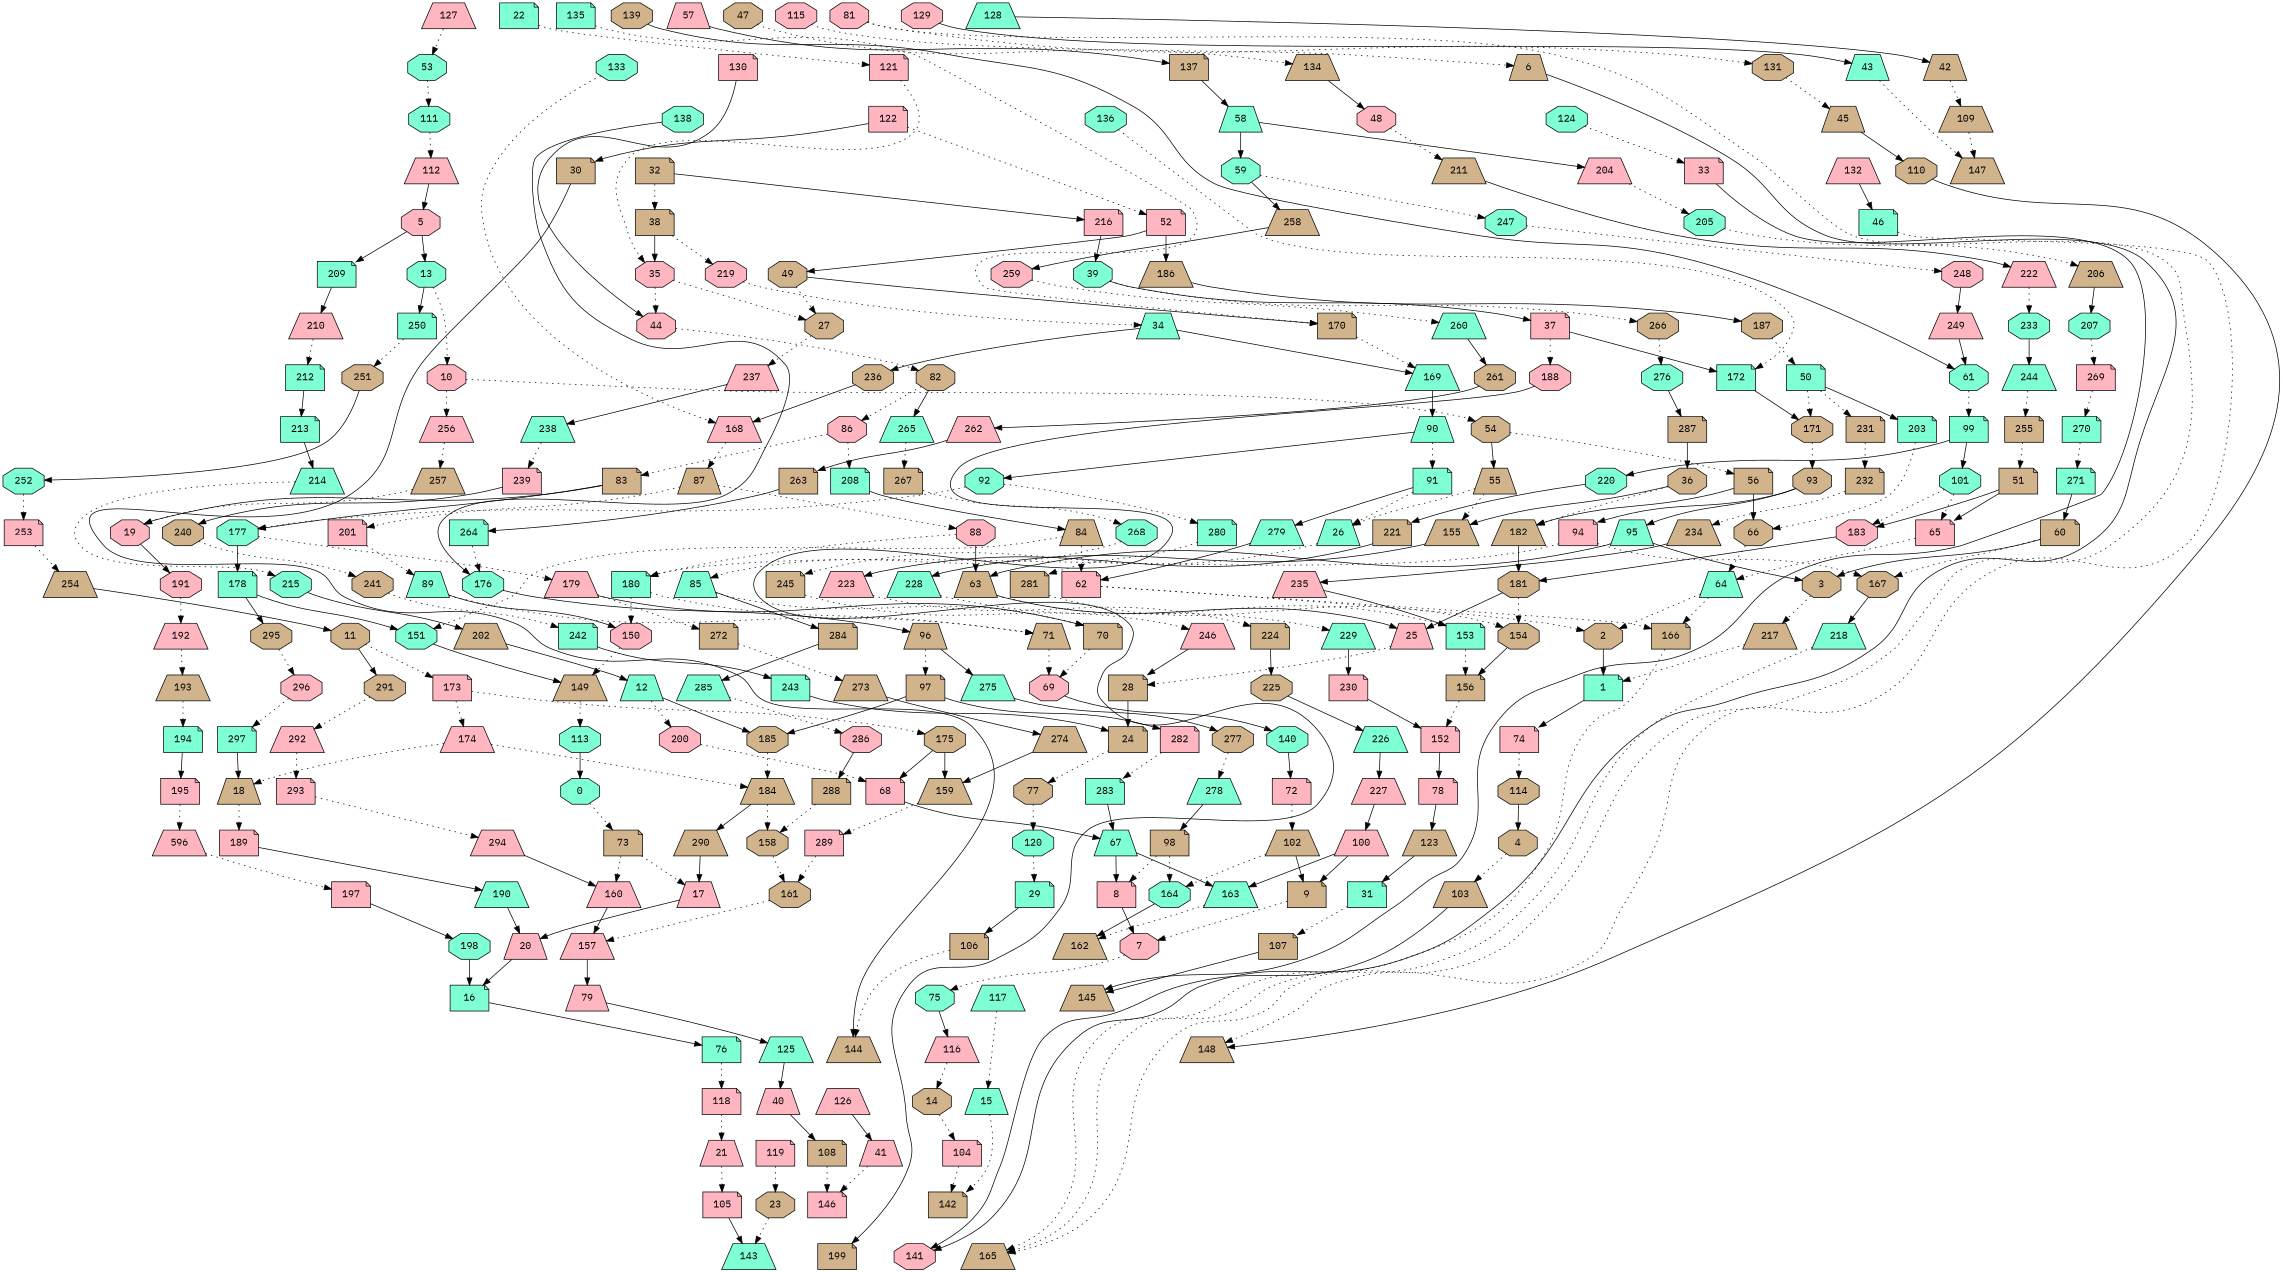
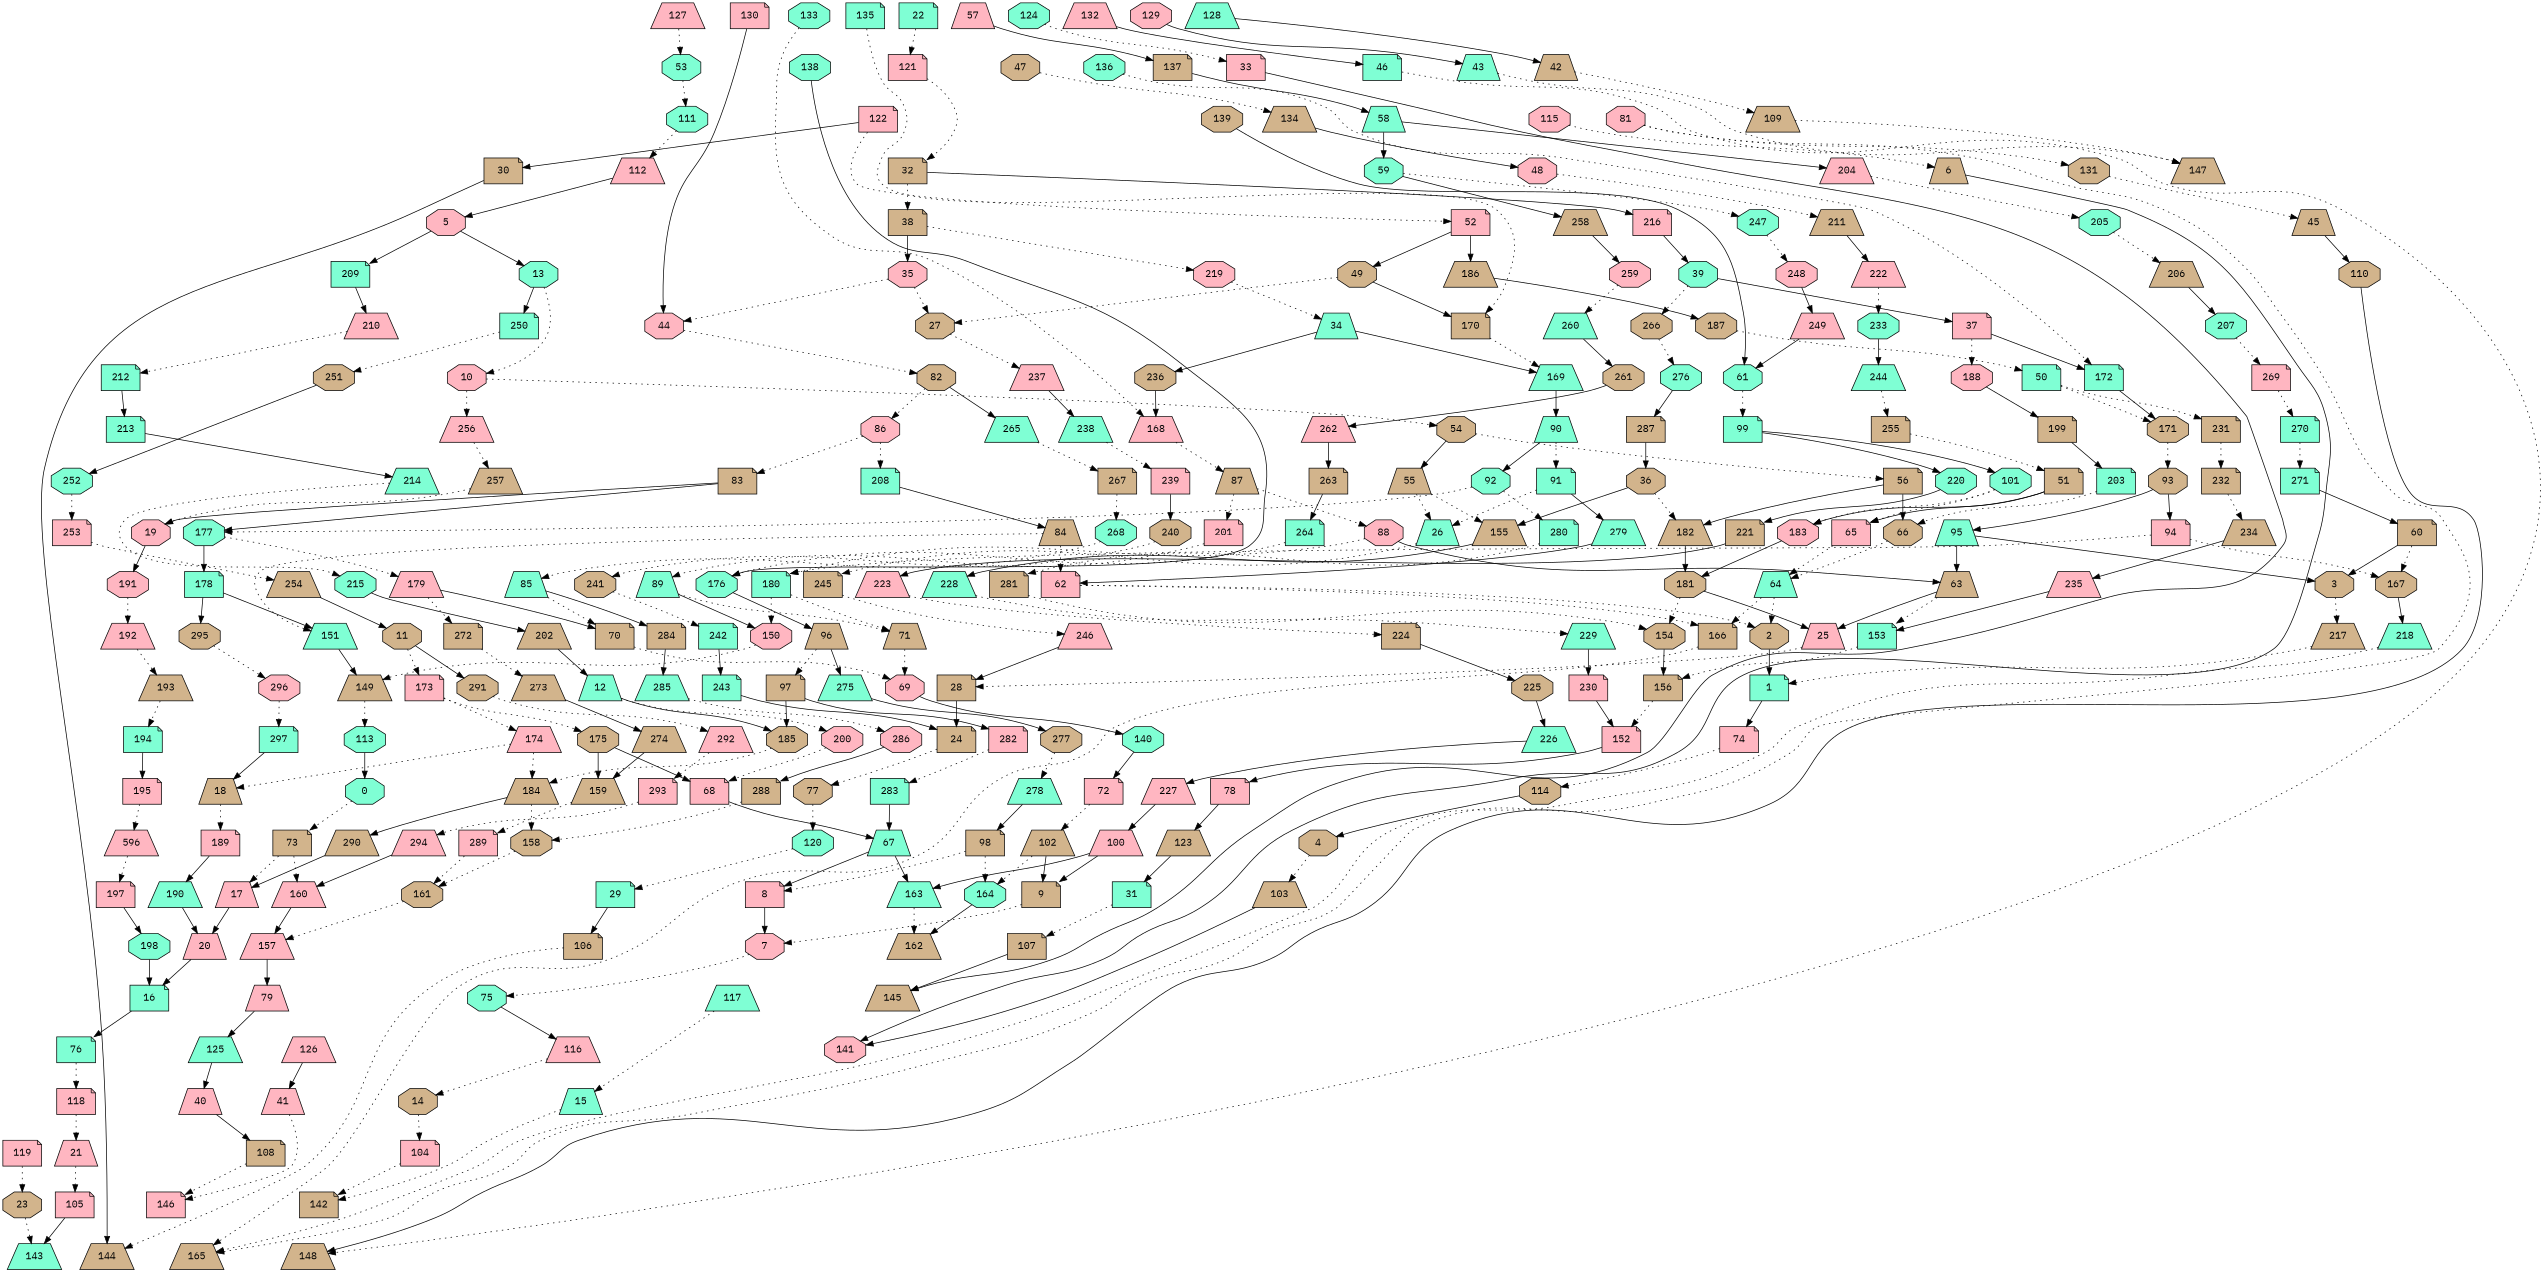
(758, 144) -> (957, 116)
(1858, 402) -> (2084, 453)
(416, 636) -> (330, 636)
